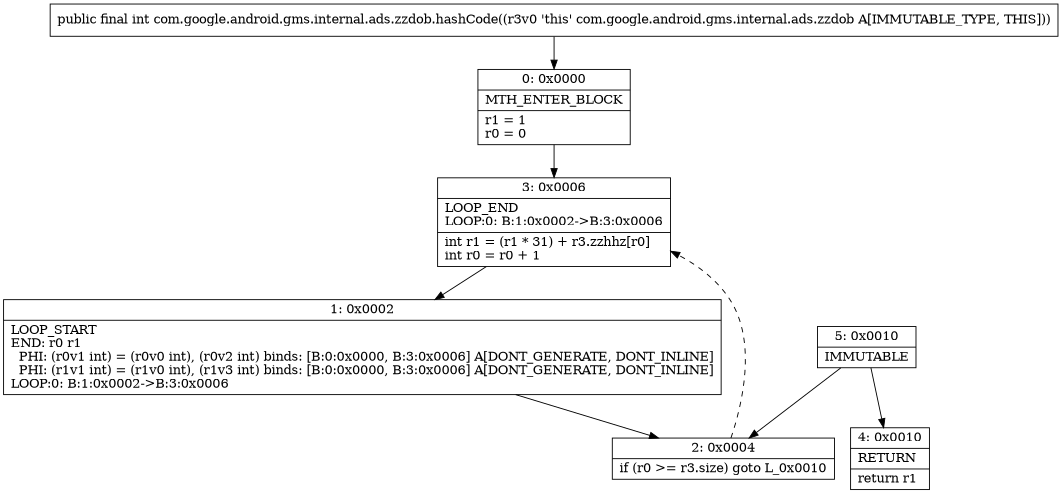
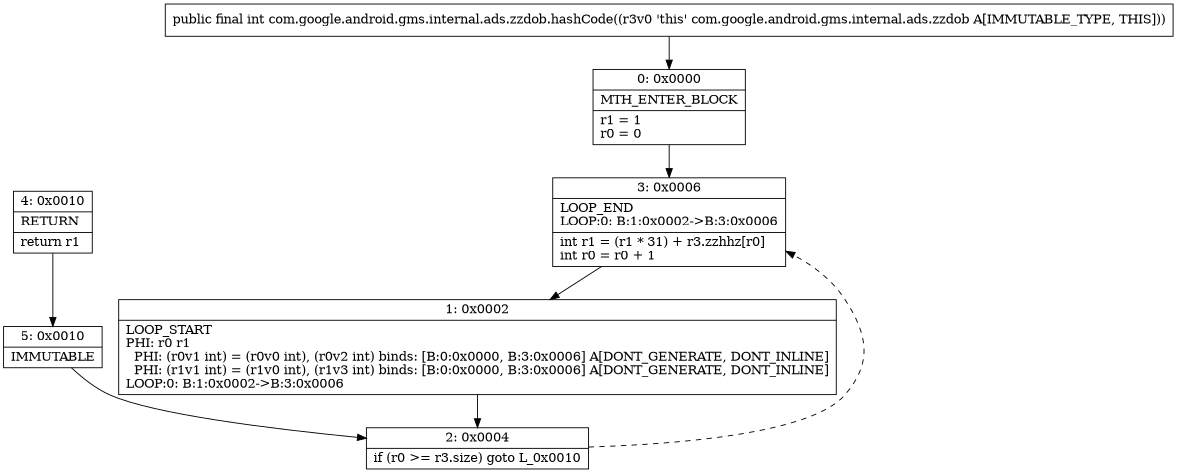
(48, 344) -> (160, 344)
(876, 393) -> (53, 285)
